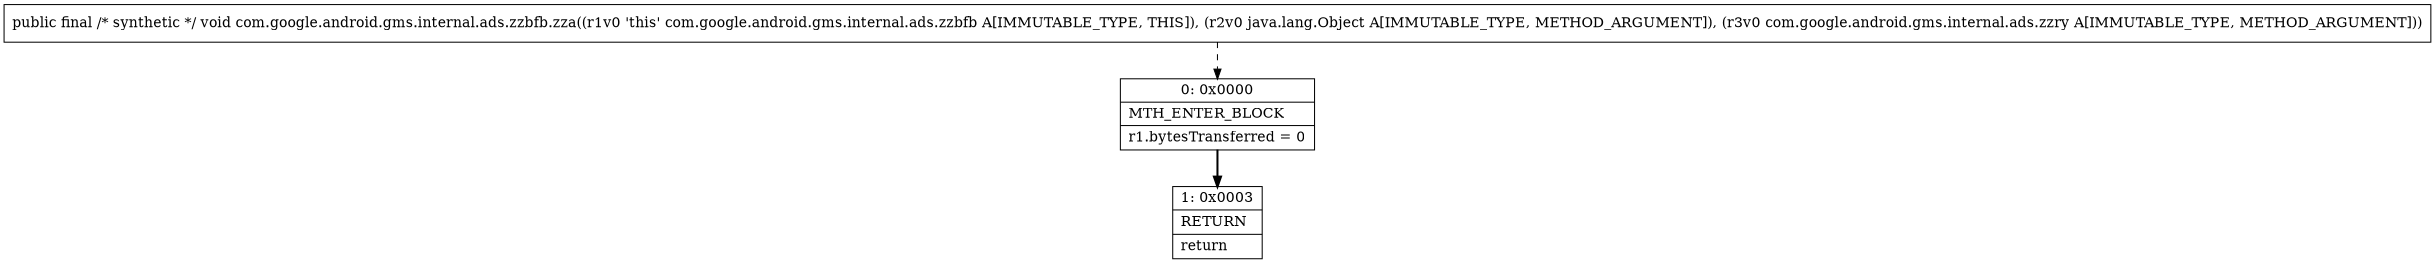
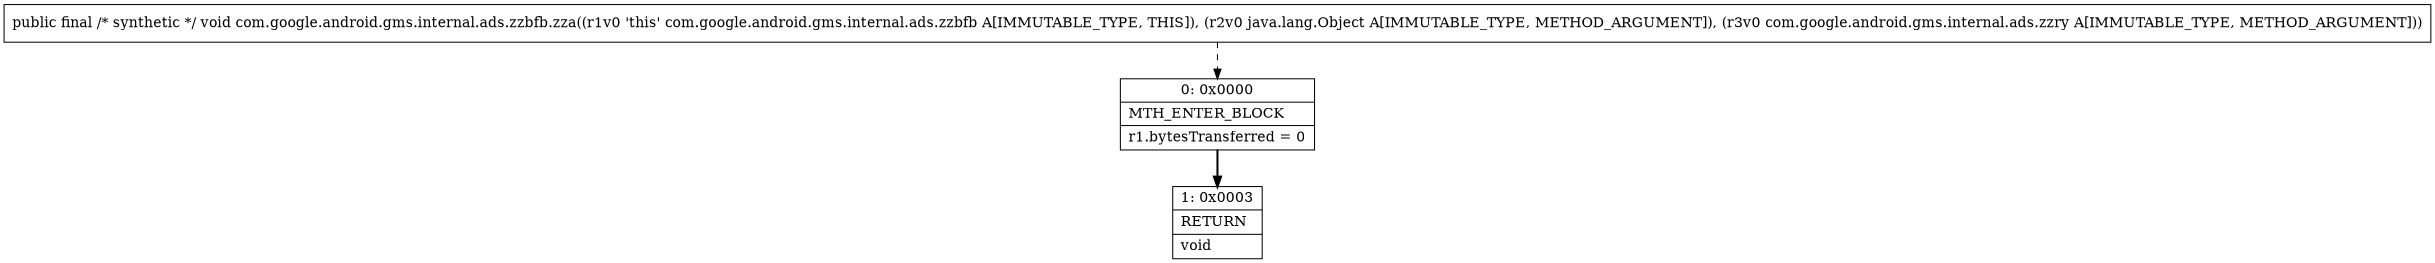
(1204, 246) -> (1197, 246)
